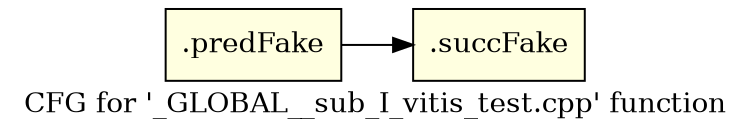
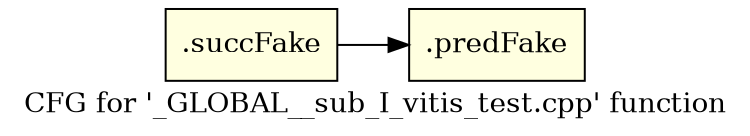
(367, 45) -> (363, 45)
